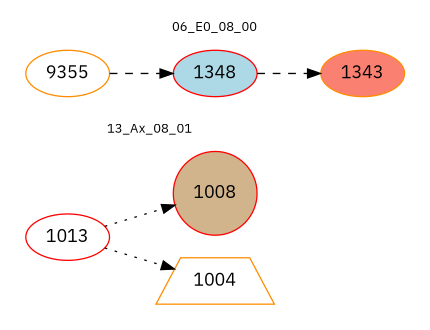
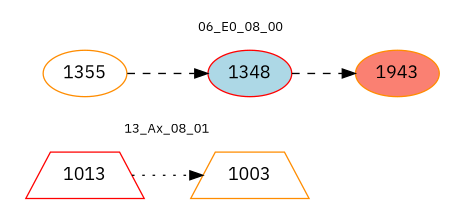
(68, 73) -> (85, 73)
(363, 73) -> (397, 73)
(215, 193) -> none
(68, 237) -> (85, 175)
(215, 281) -> (250, 175)
